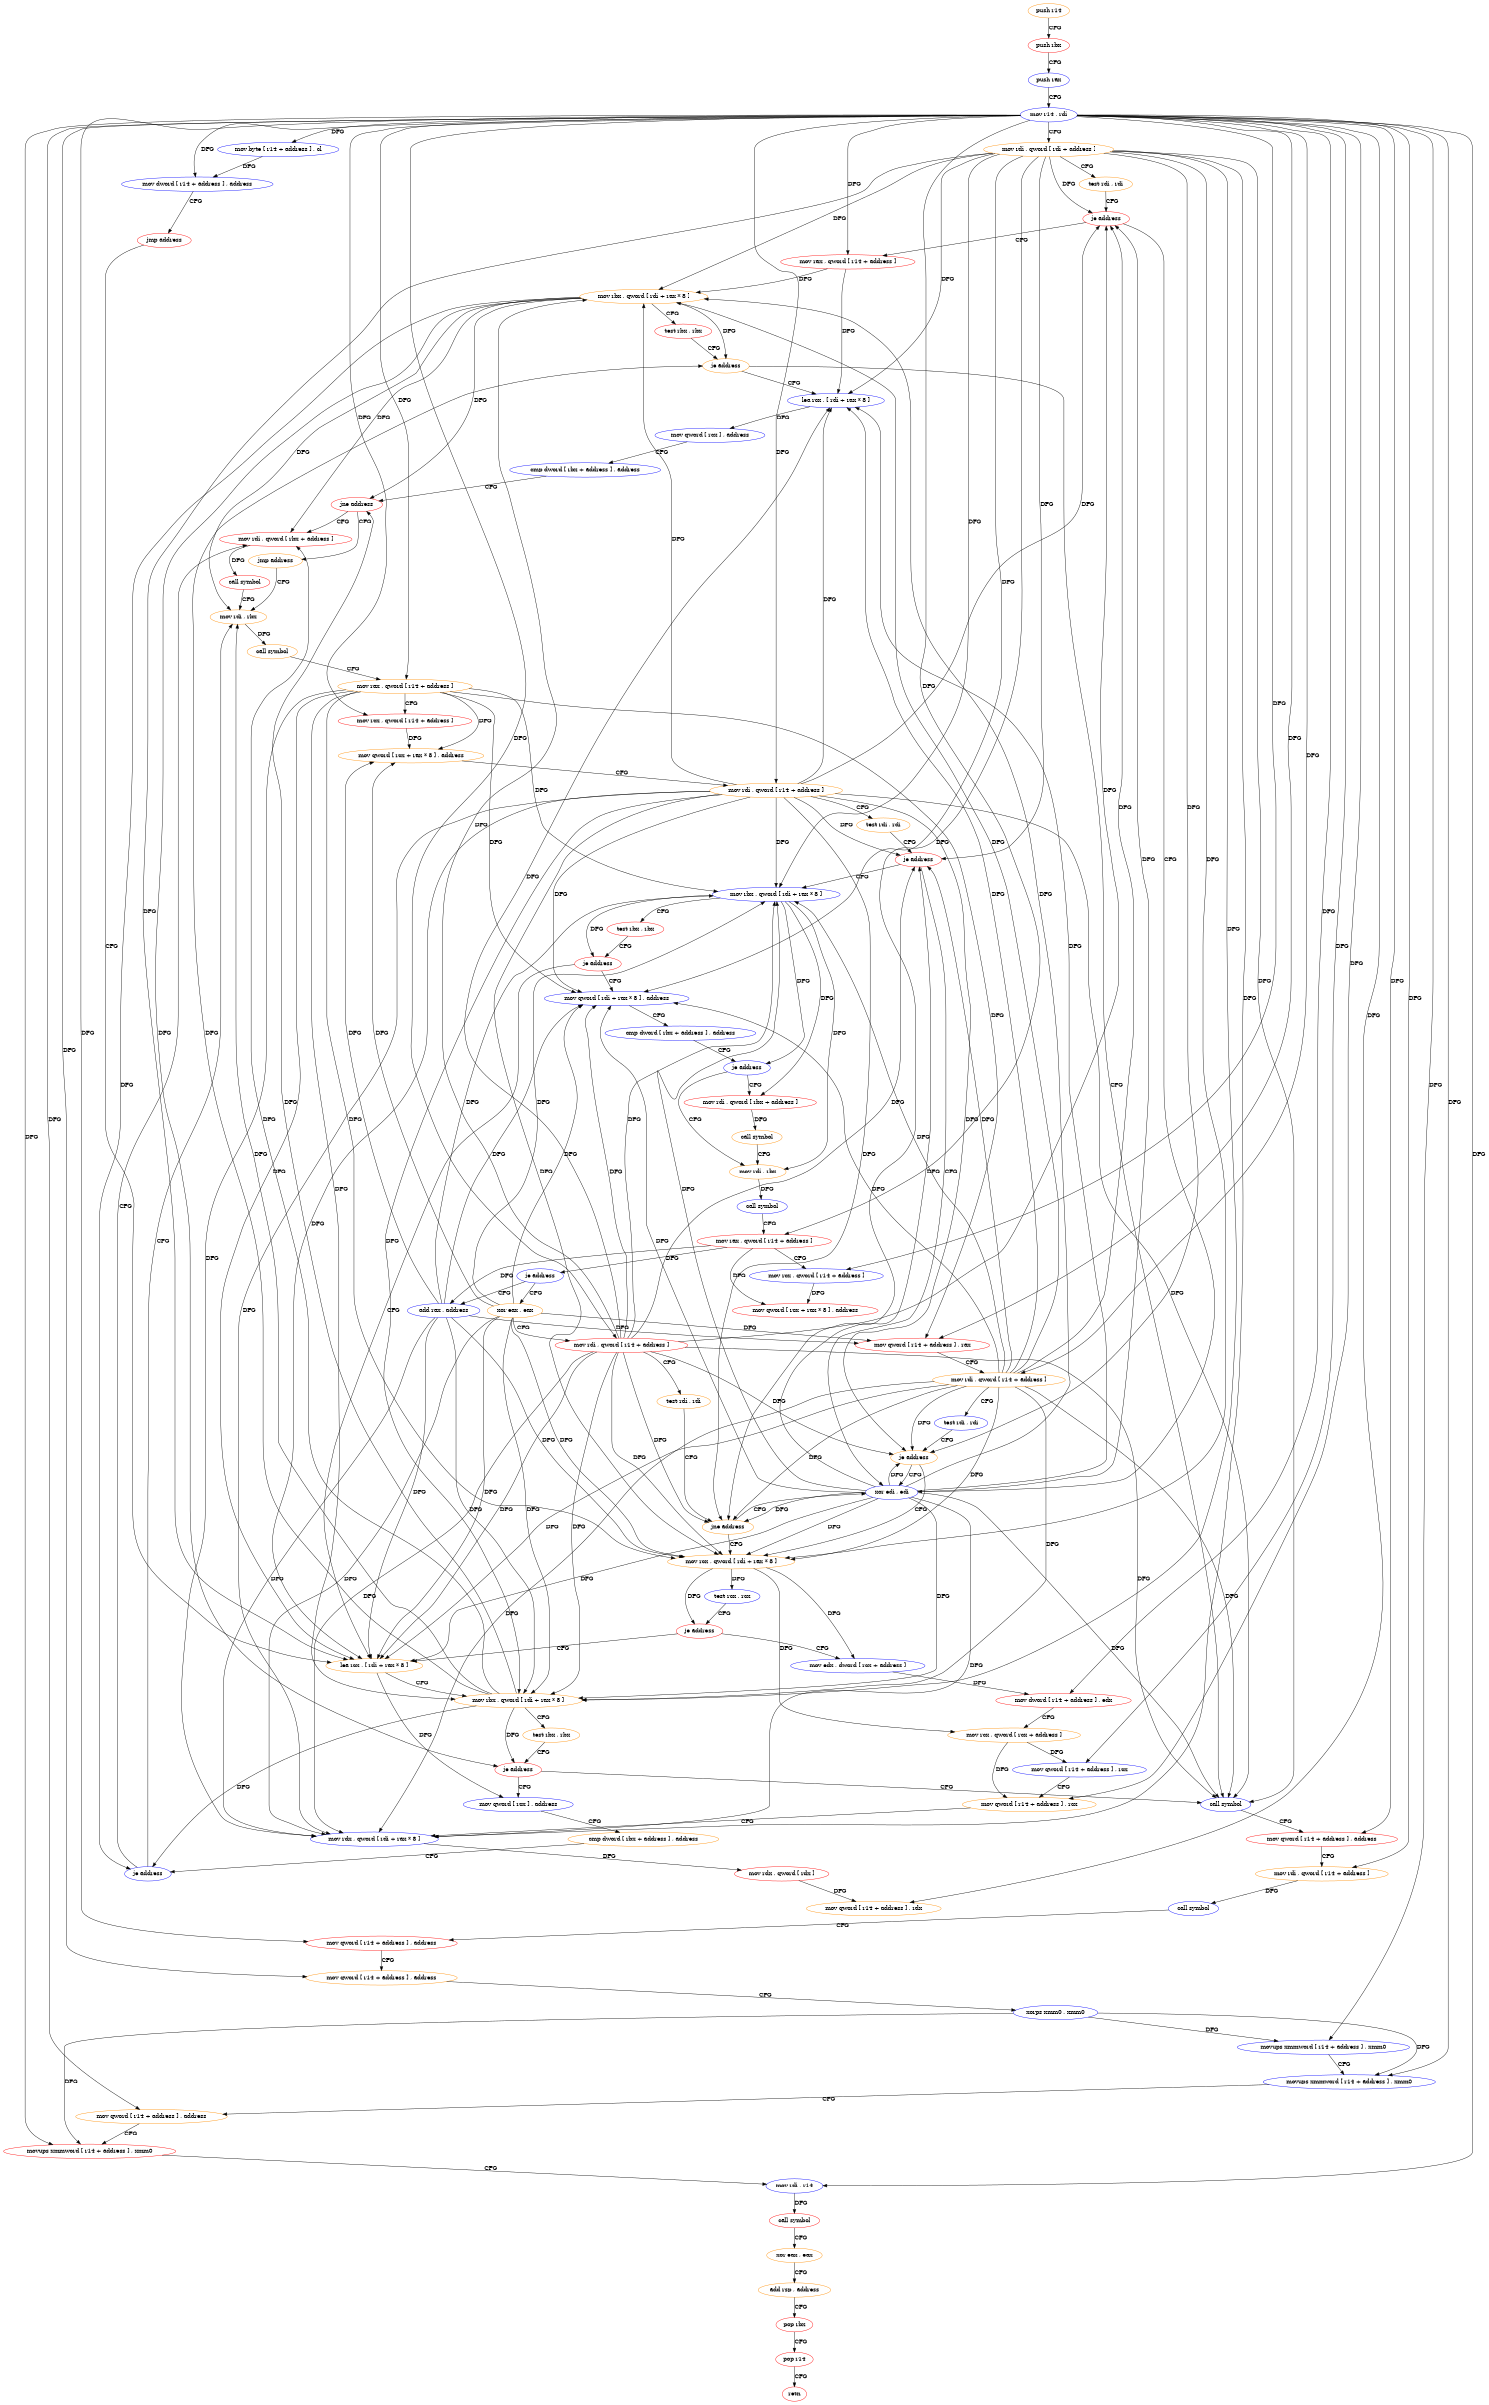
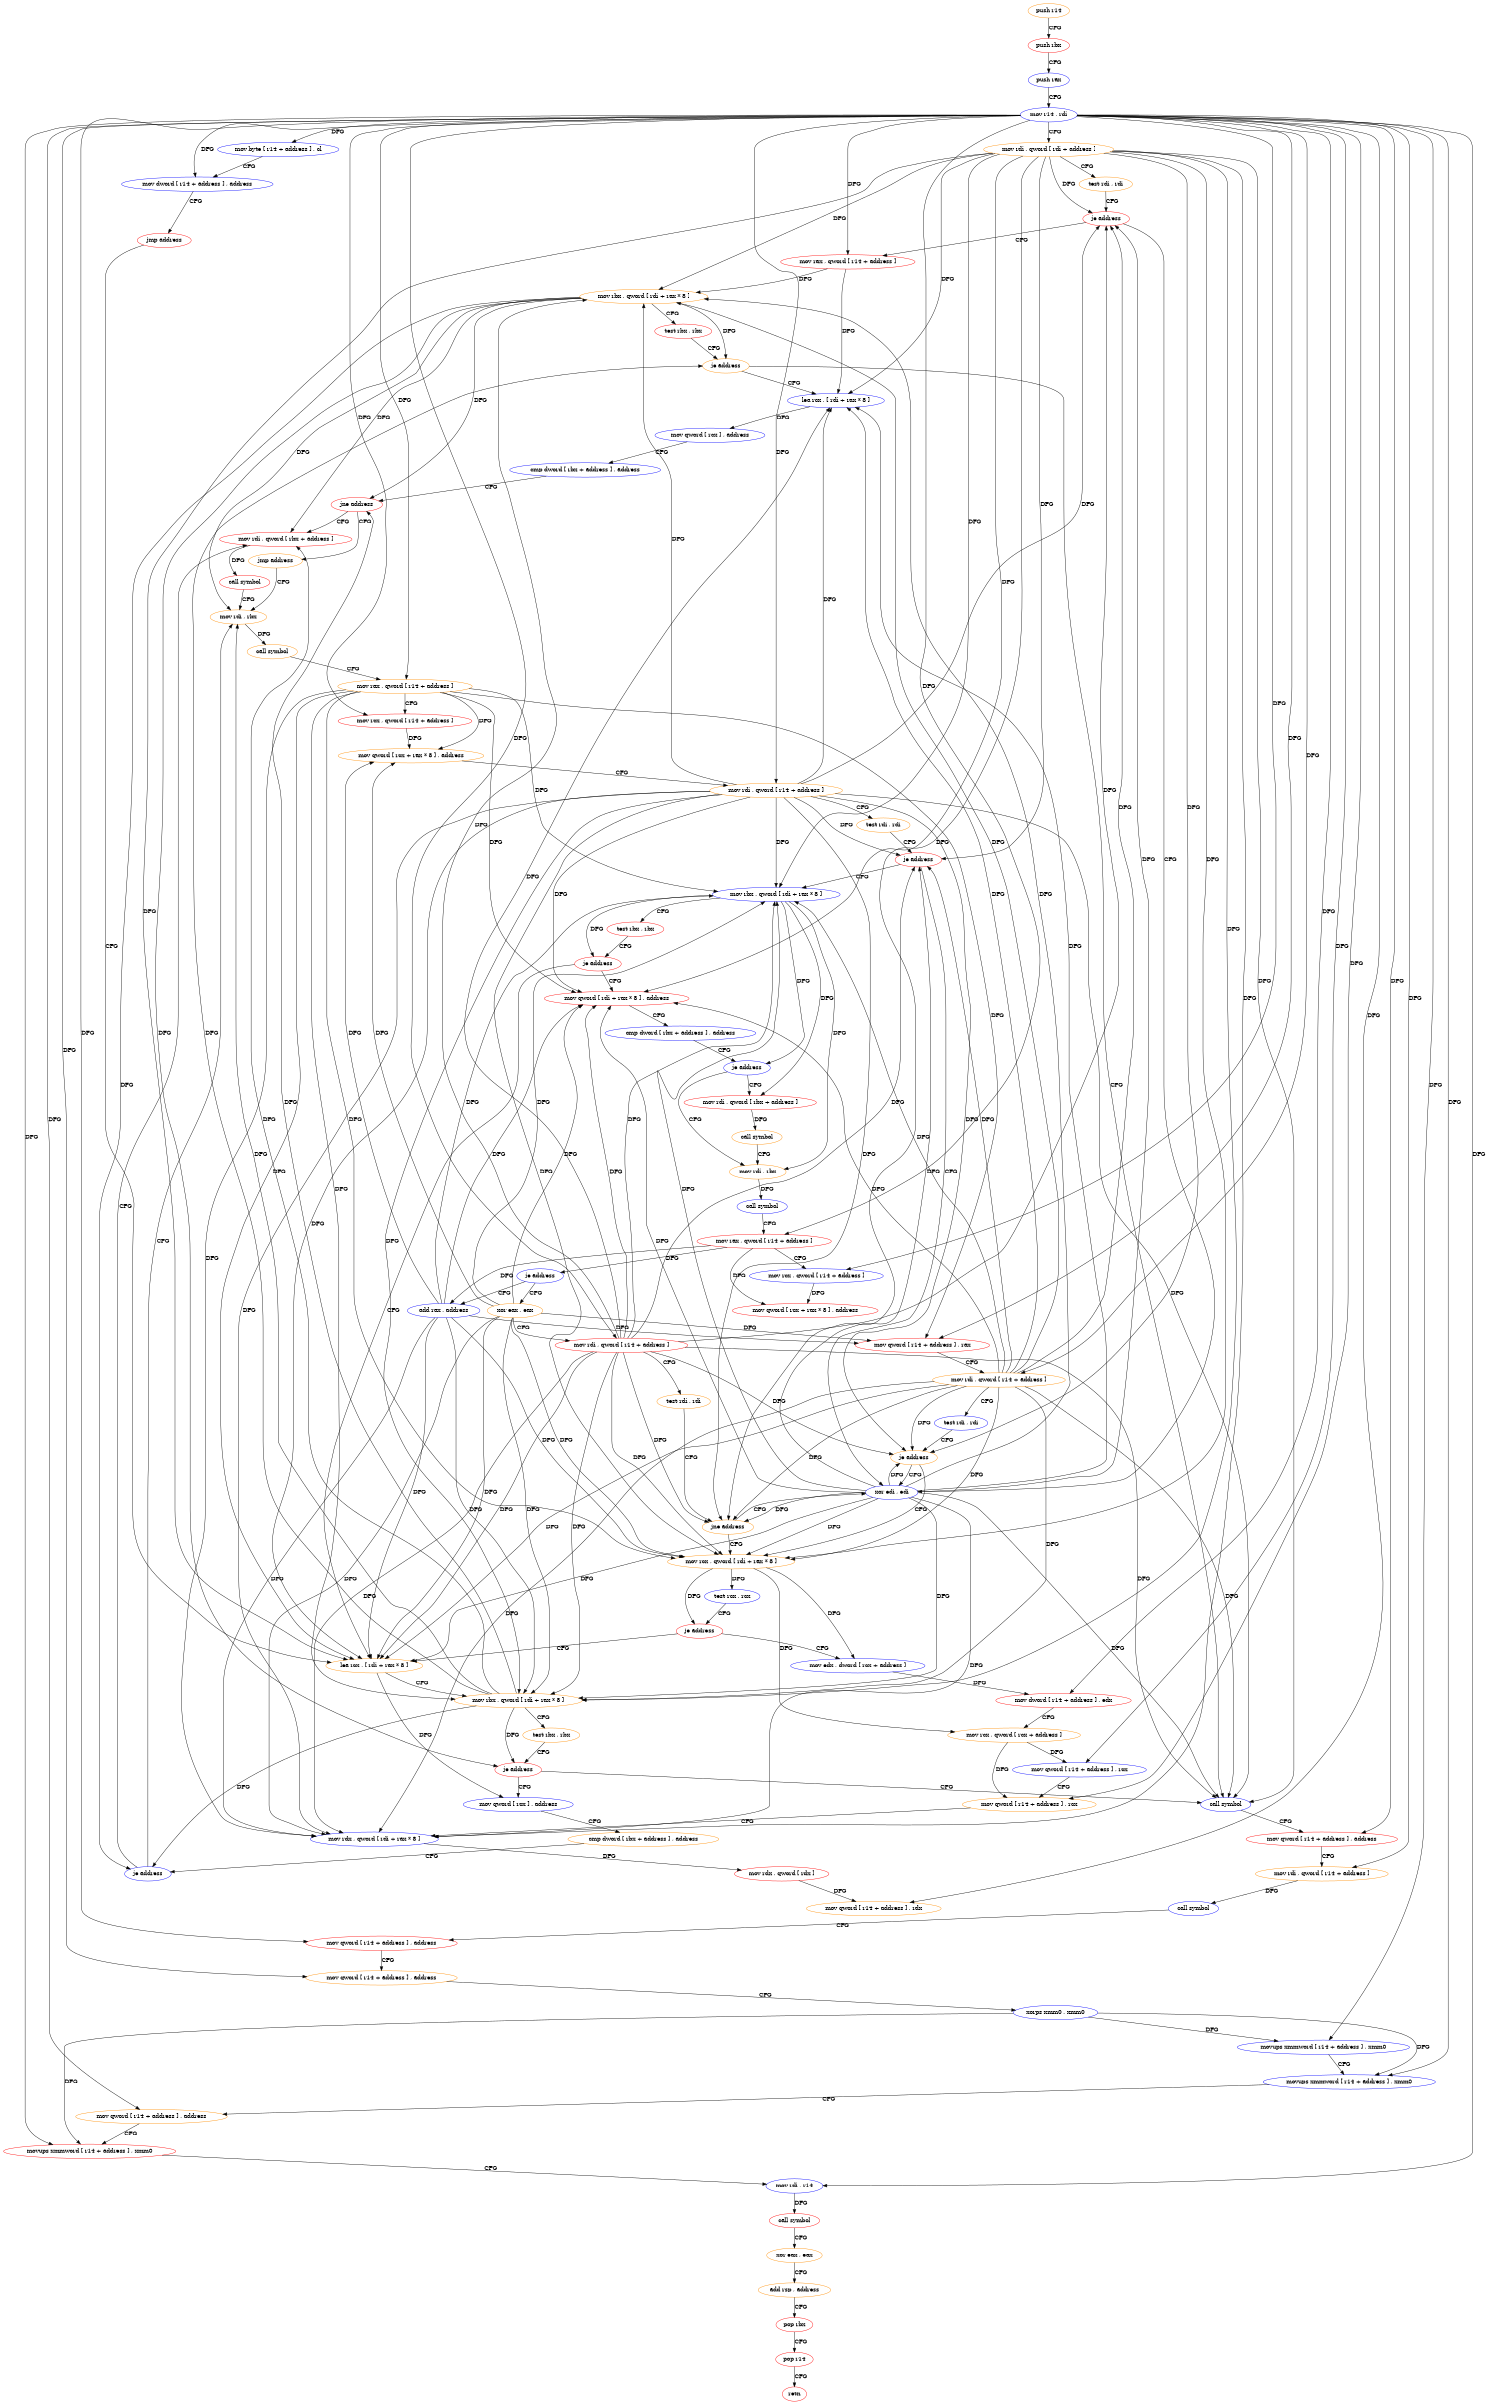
(249, 167) -> (249, 167)
(617, 999) -> (617, 999)
